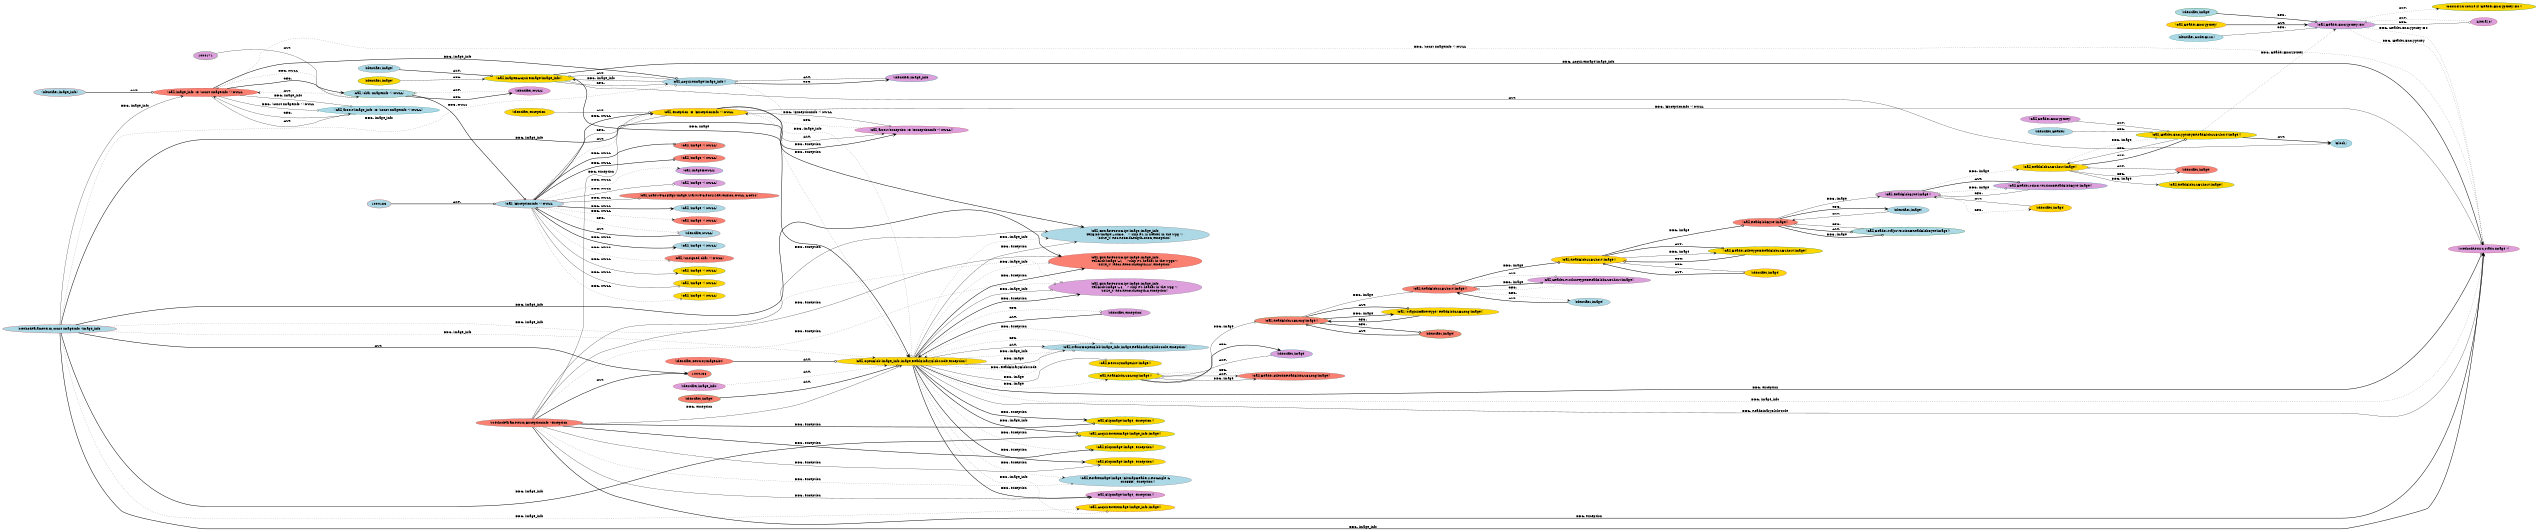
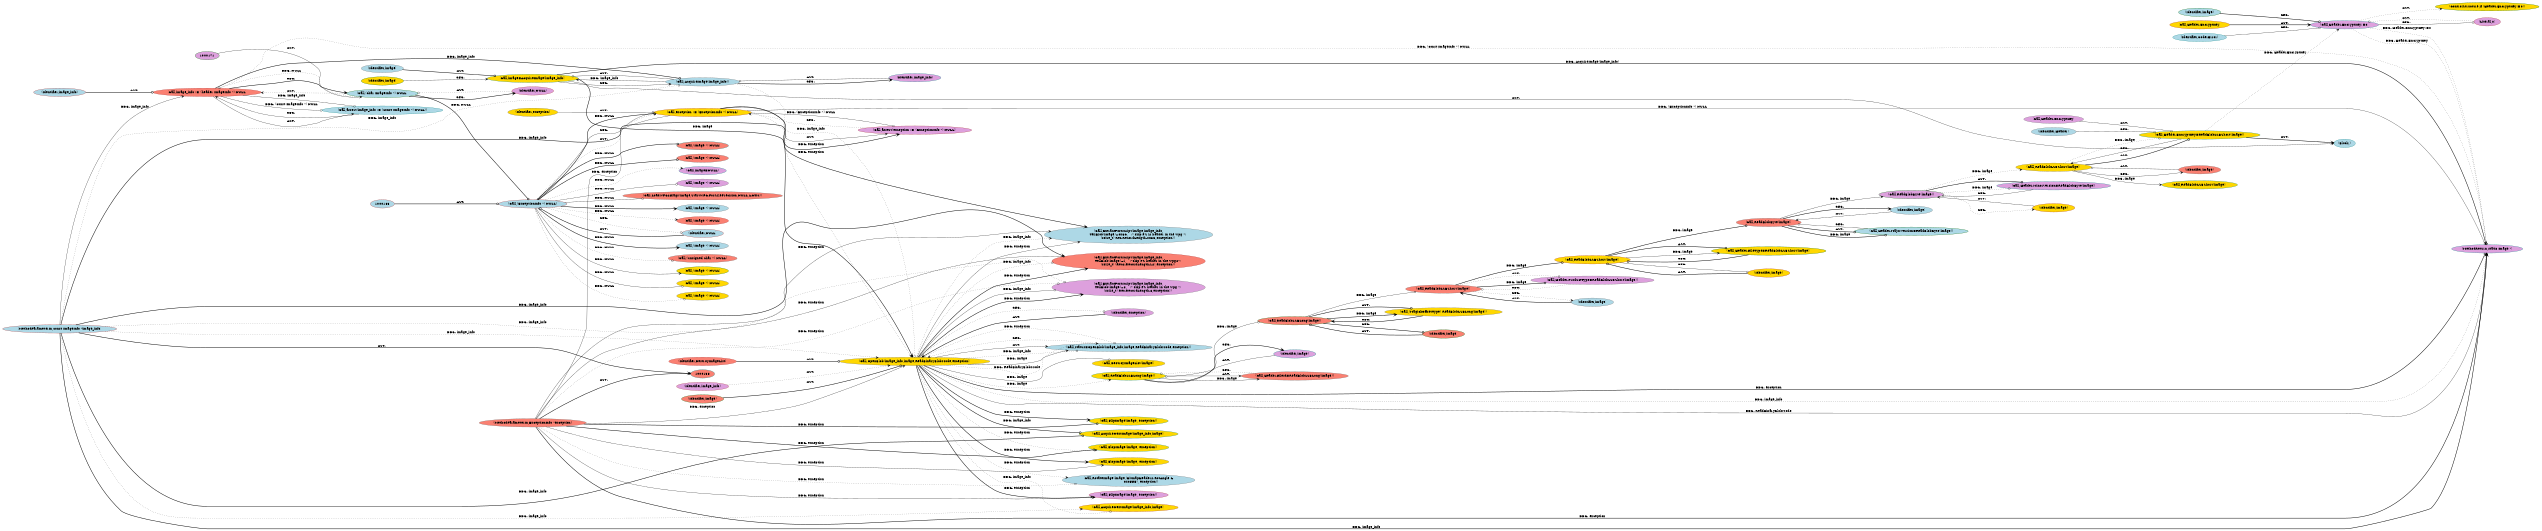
(206, 92) -> (207, 92)
(2484, 249) -> (2487, 249)
